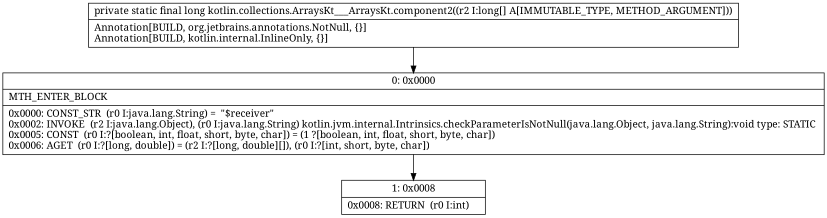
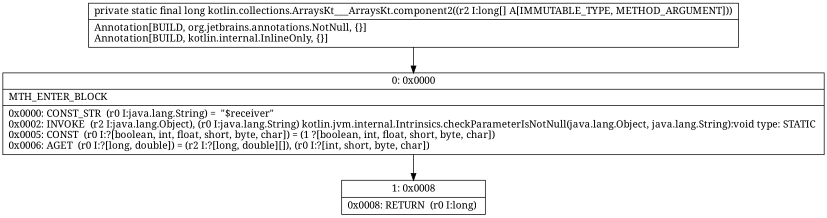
(410, 206) -> (414, 206)
